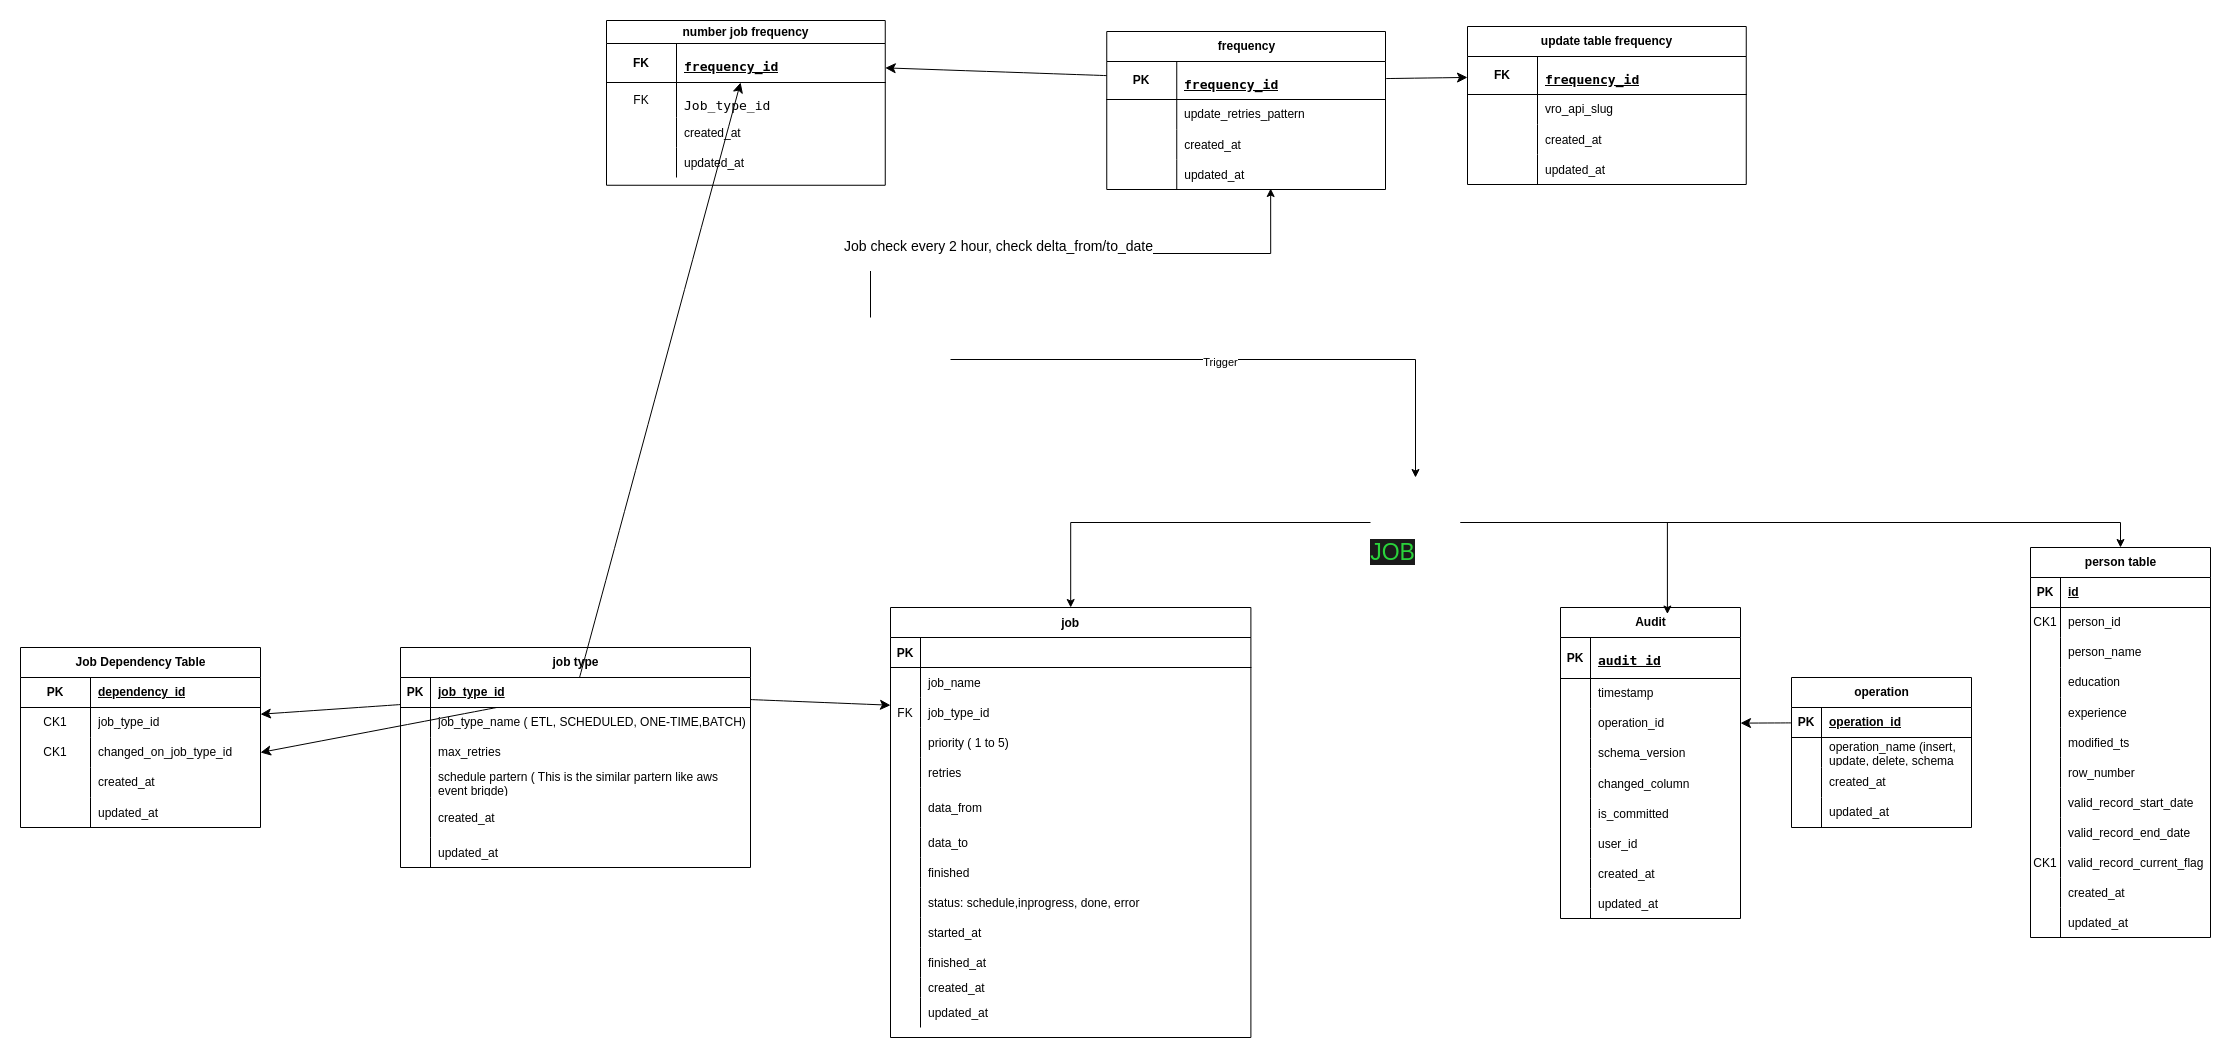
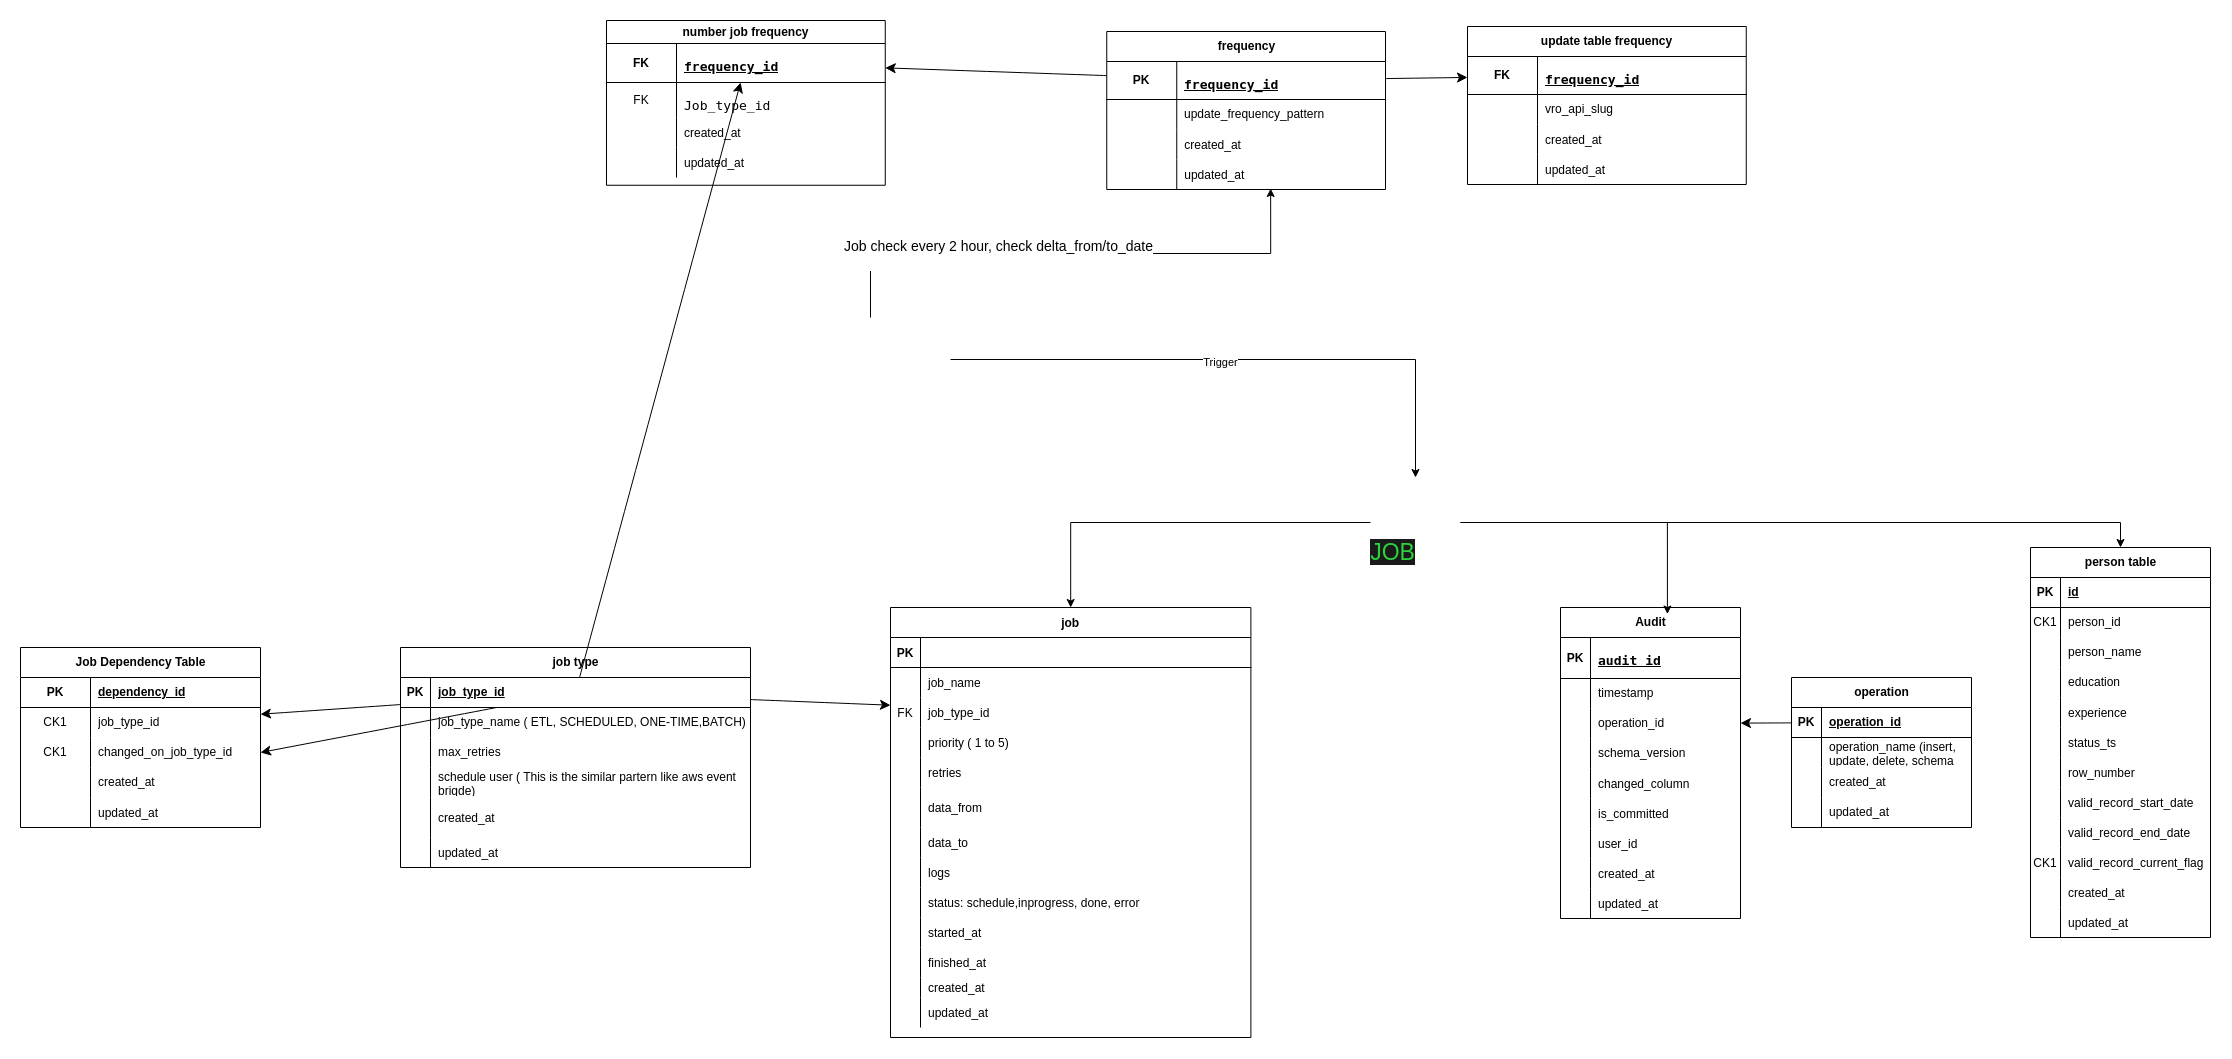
(1257, 115) -> (1265, 115)
(2102, 743) -> (2098, 743)
(595, 783) -> (595, 783)
(952, 873) -> (940, 873)
